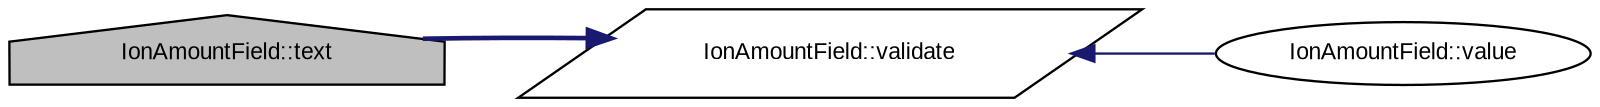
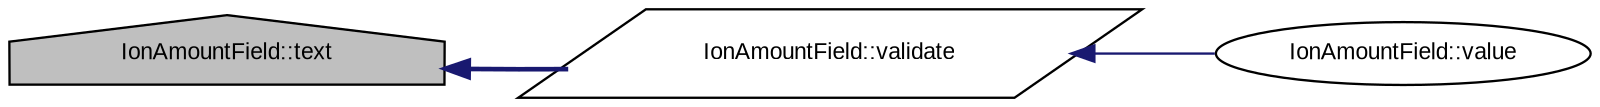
(505, 38) -> (519, 69)
